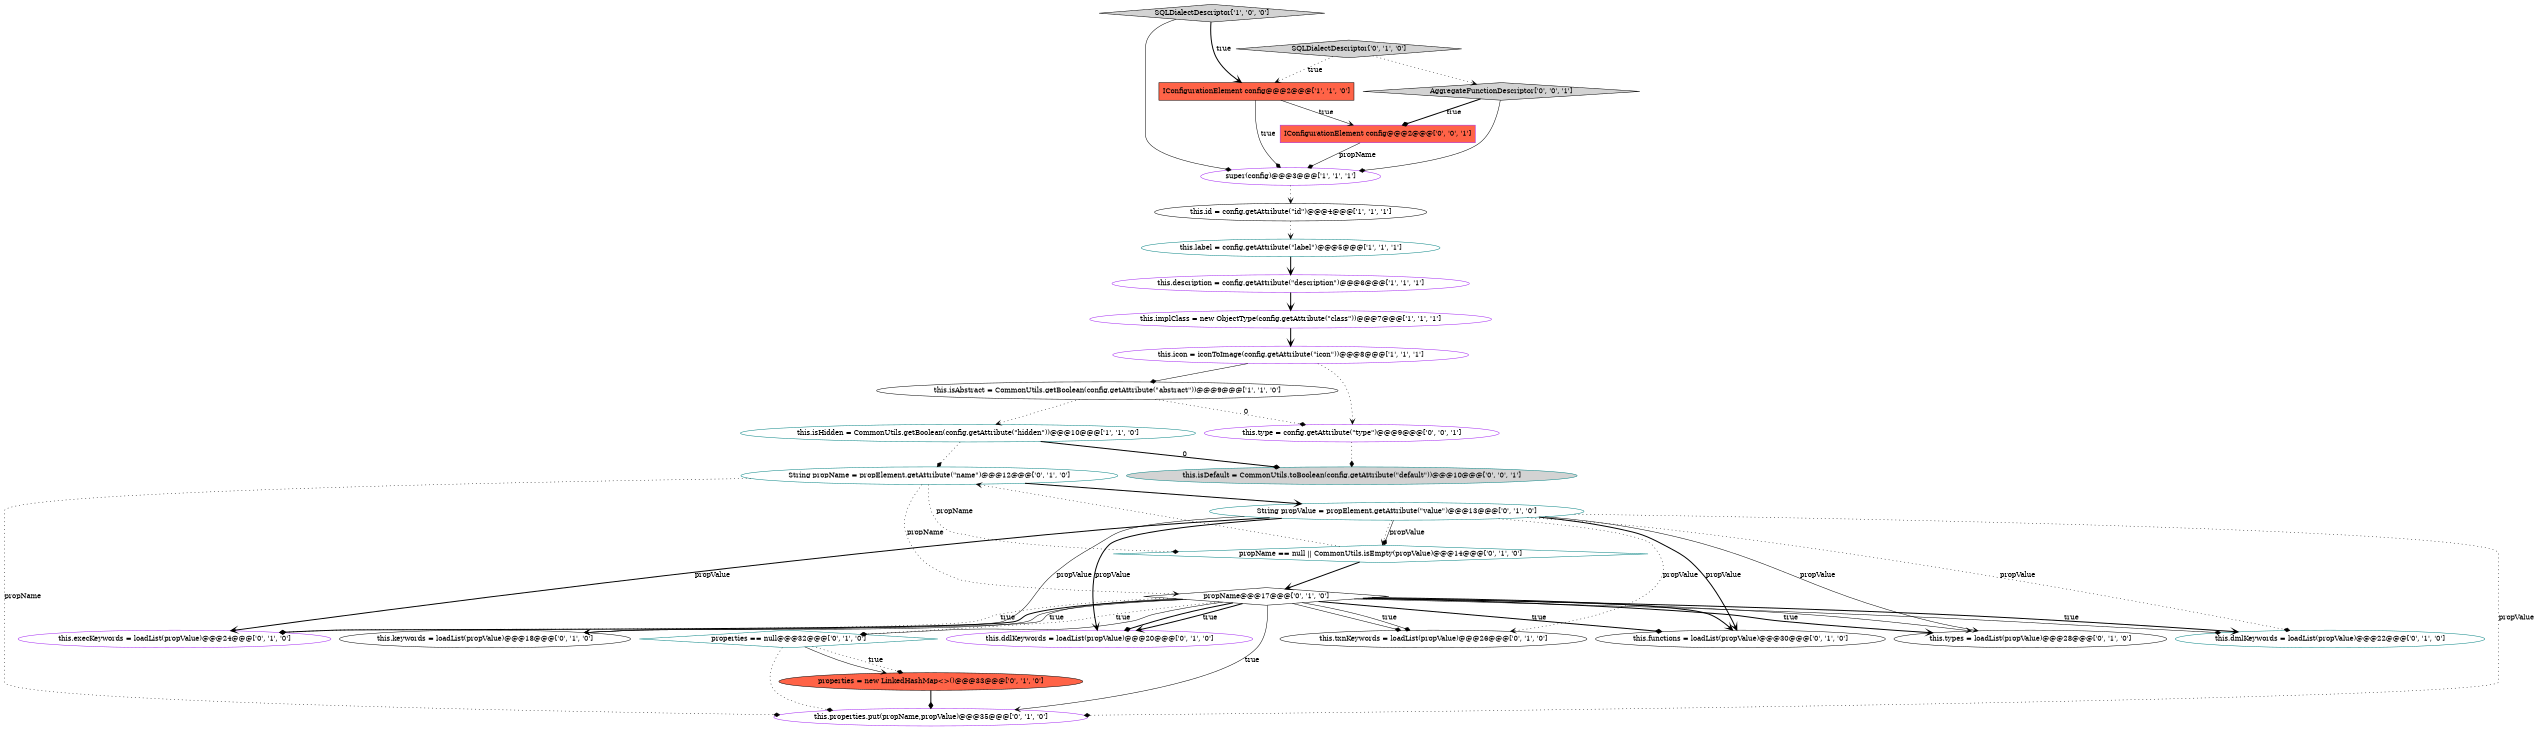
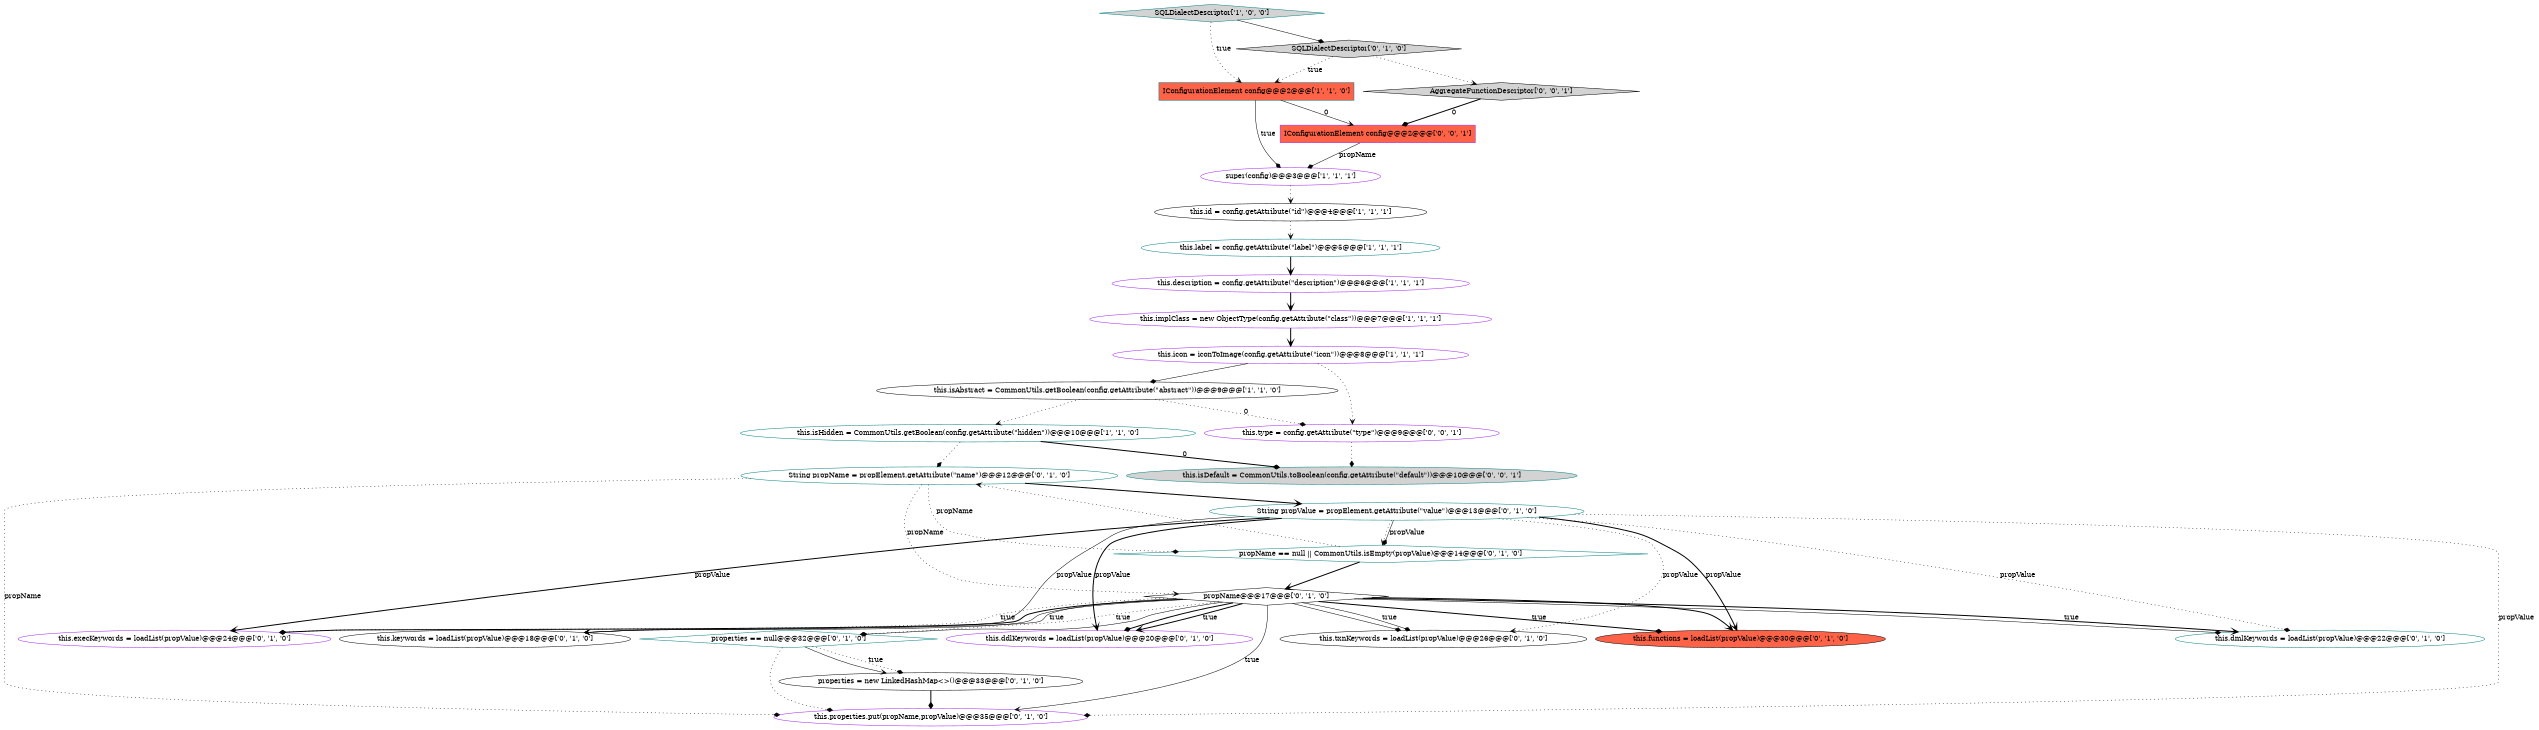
(1212, 13) -> (1212, 13)
(1215, 55) -> (1215, 55)
(1256, 91) -> (1256, 91)
(1326, 113) -> (1326, 113)
(1454, 113) -> (1454, 113)
(1145, 114) -> (1278, 30)
(1448, 156) -> none
(1740, 639) -> (1740, 639)
(2030, 639) -> none
(931, 682) -> (931, 682)
